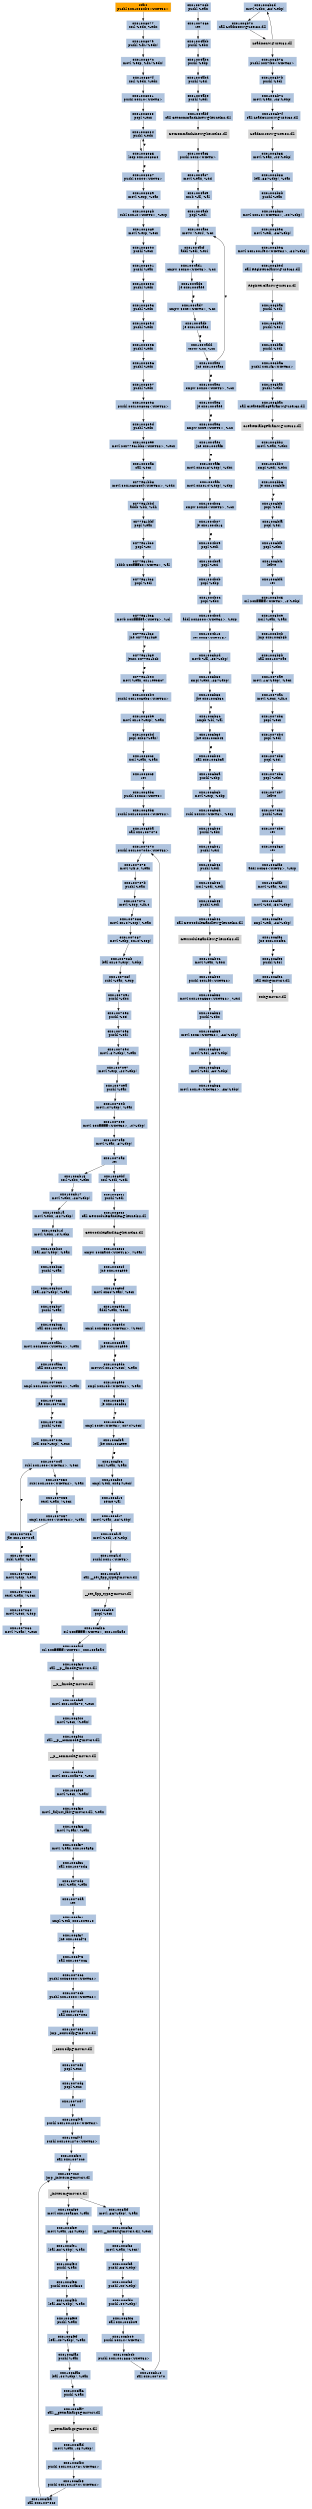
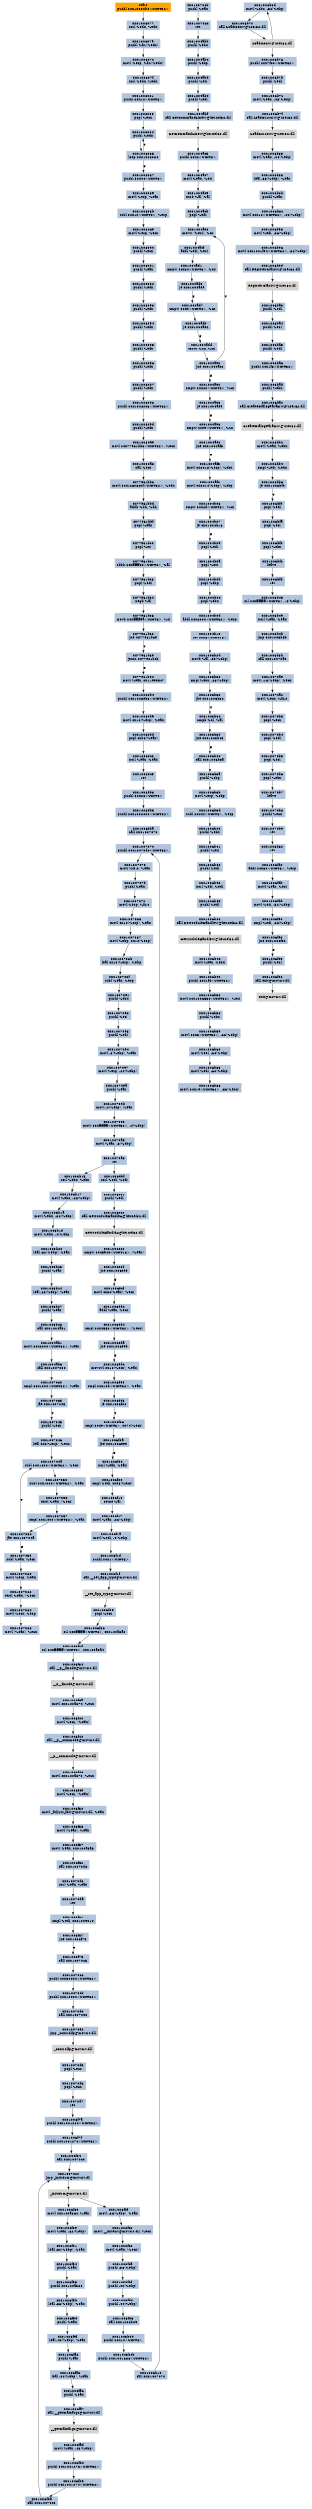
none -> (143, 600)
(143, 820) -> none
